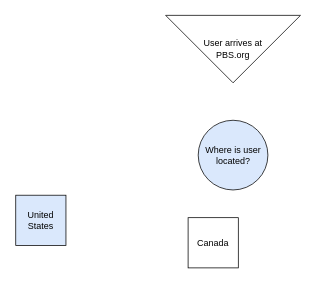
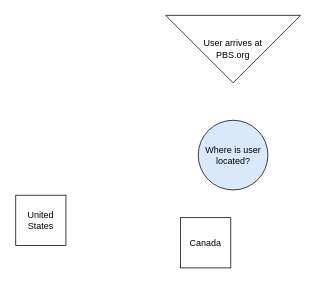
(41, 221) -> (41, 221)
(213, 243) -> (206, 243)
